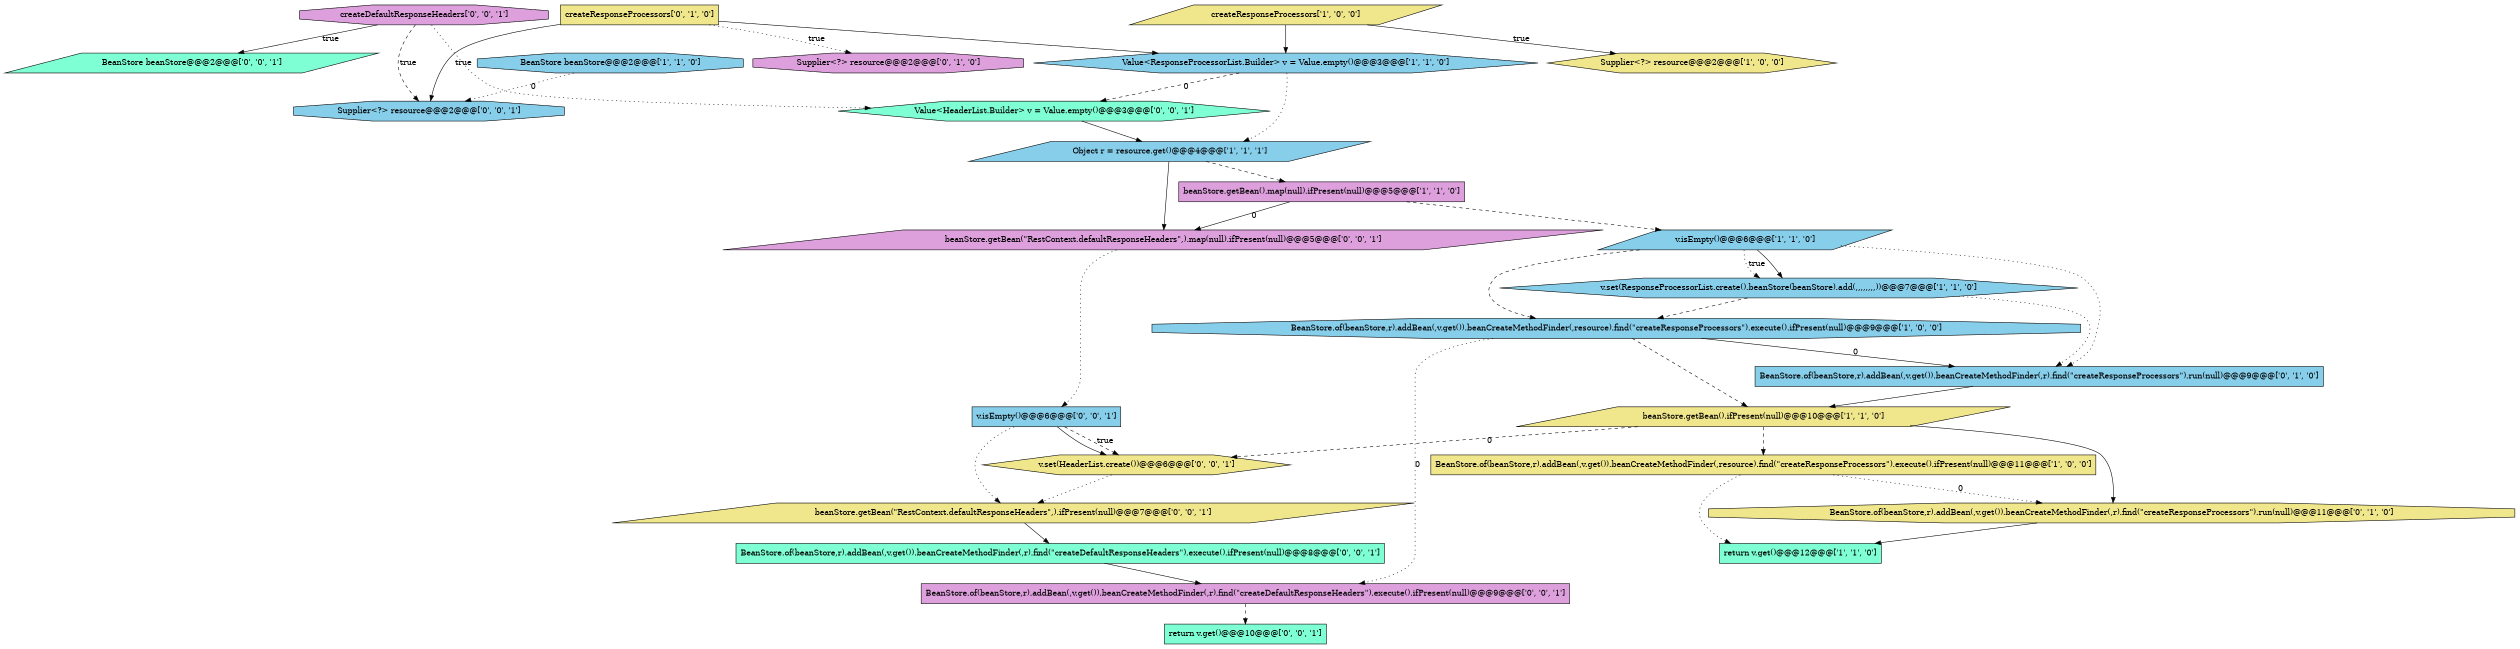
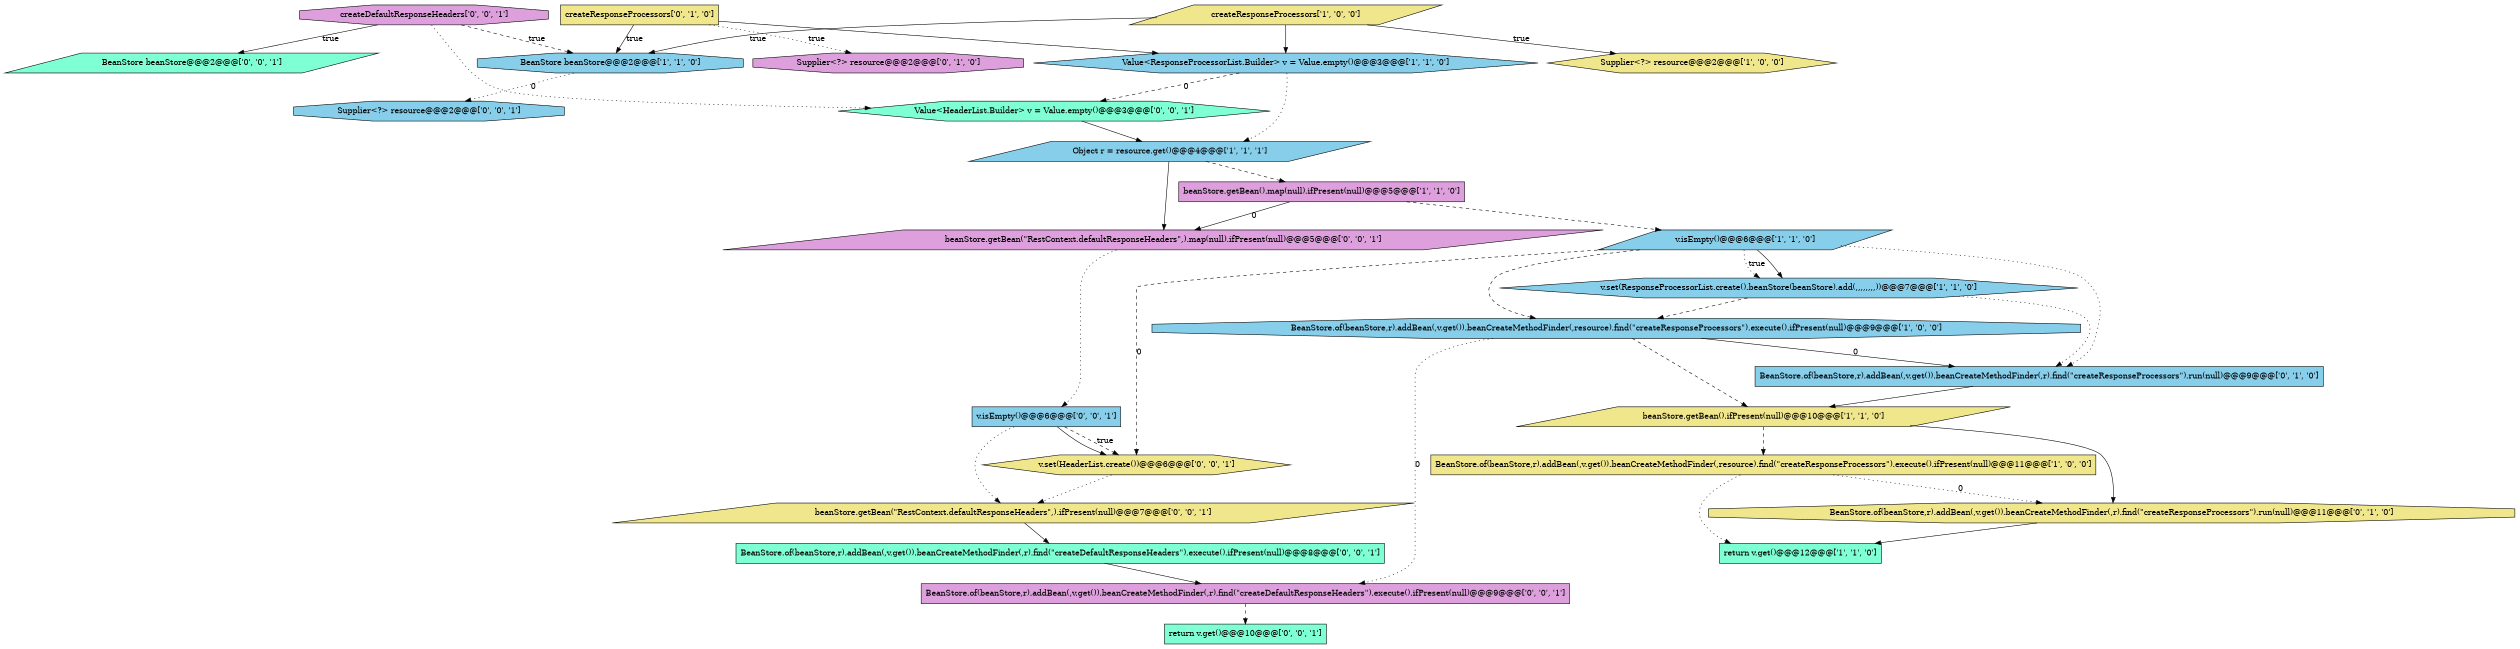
none -> (905, 25)
(483, 40) -> (626, 37)
(398, 61) -> (514, 38)
(1437, 442) -> (1289, 272)
